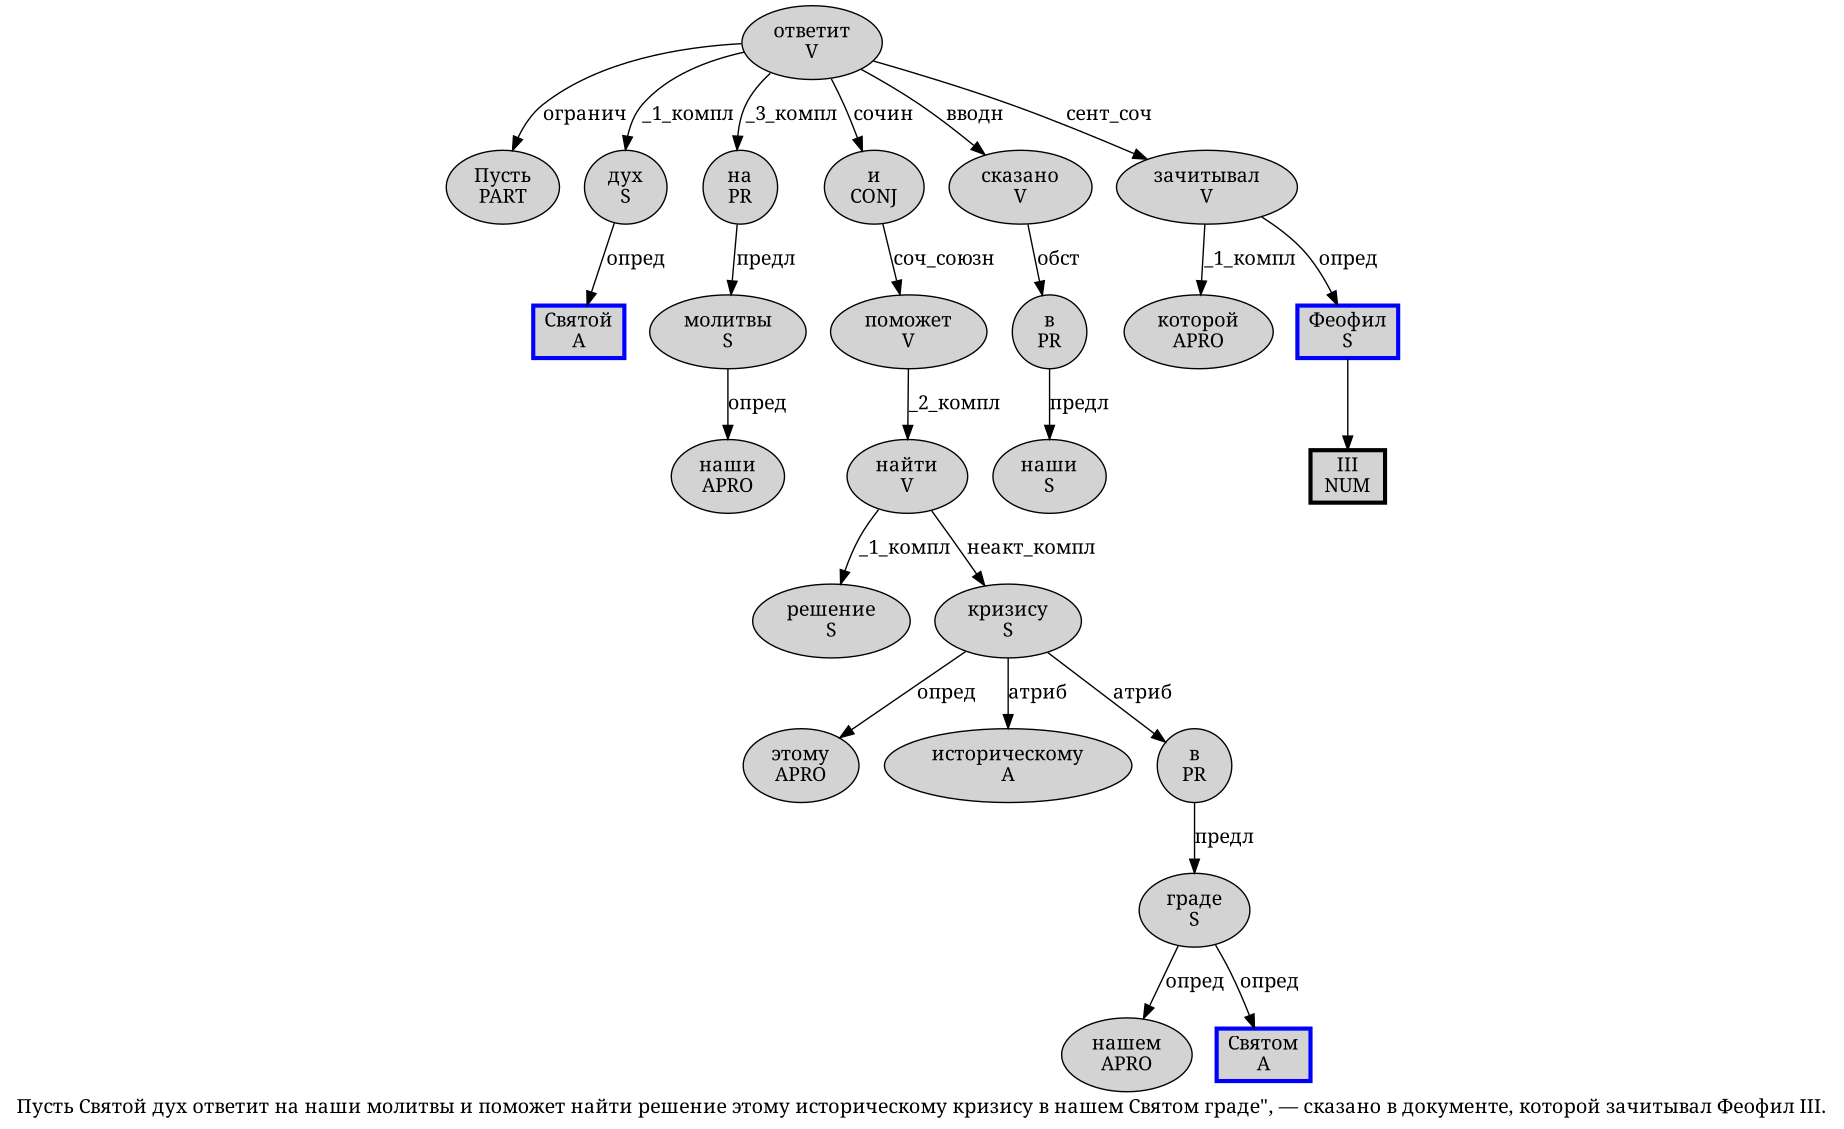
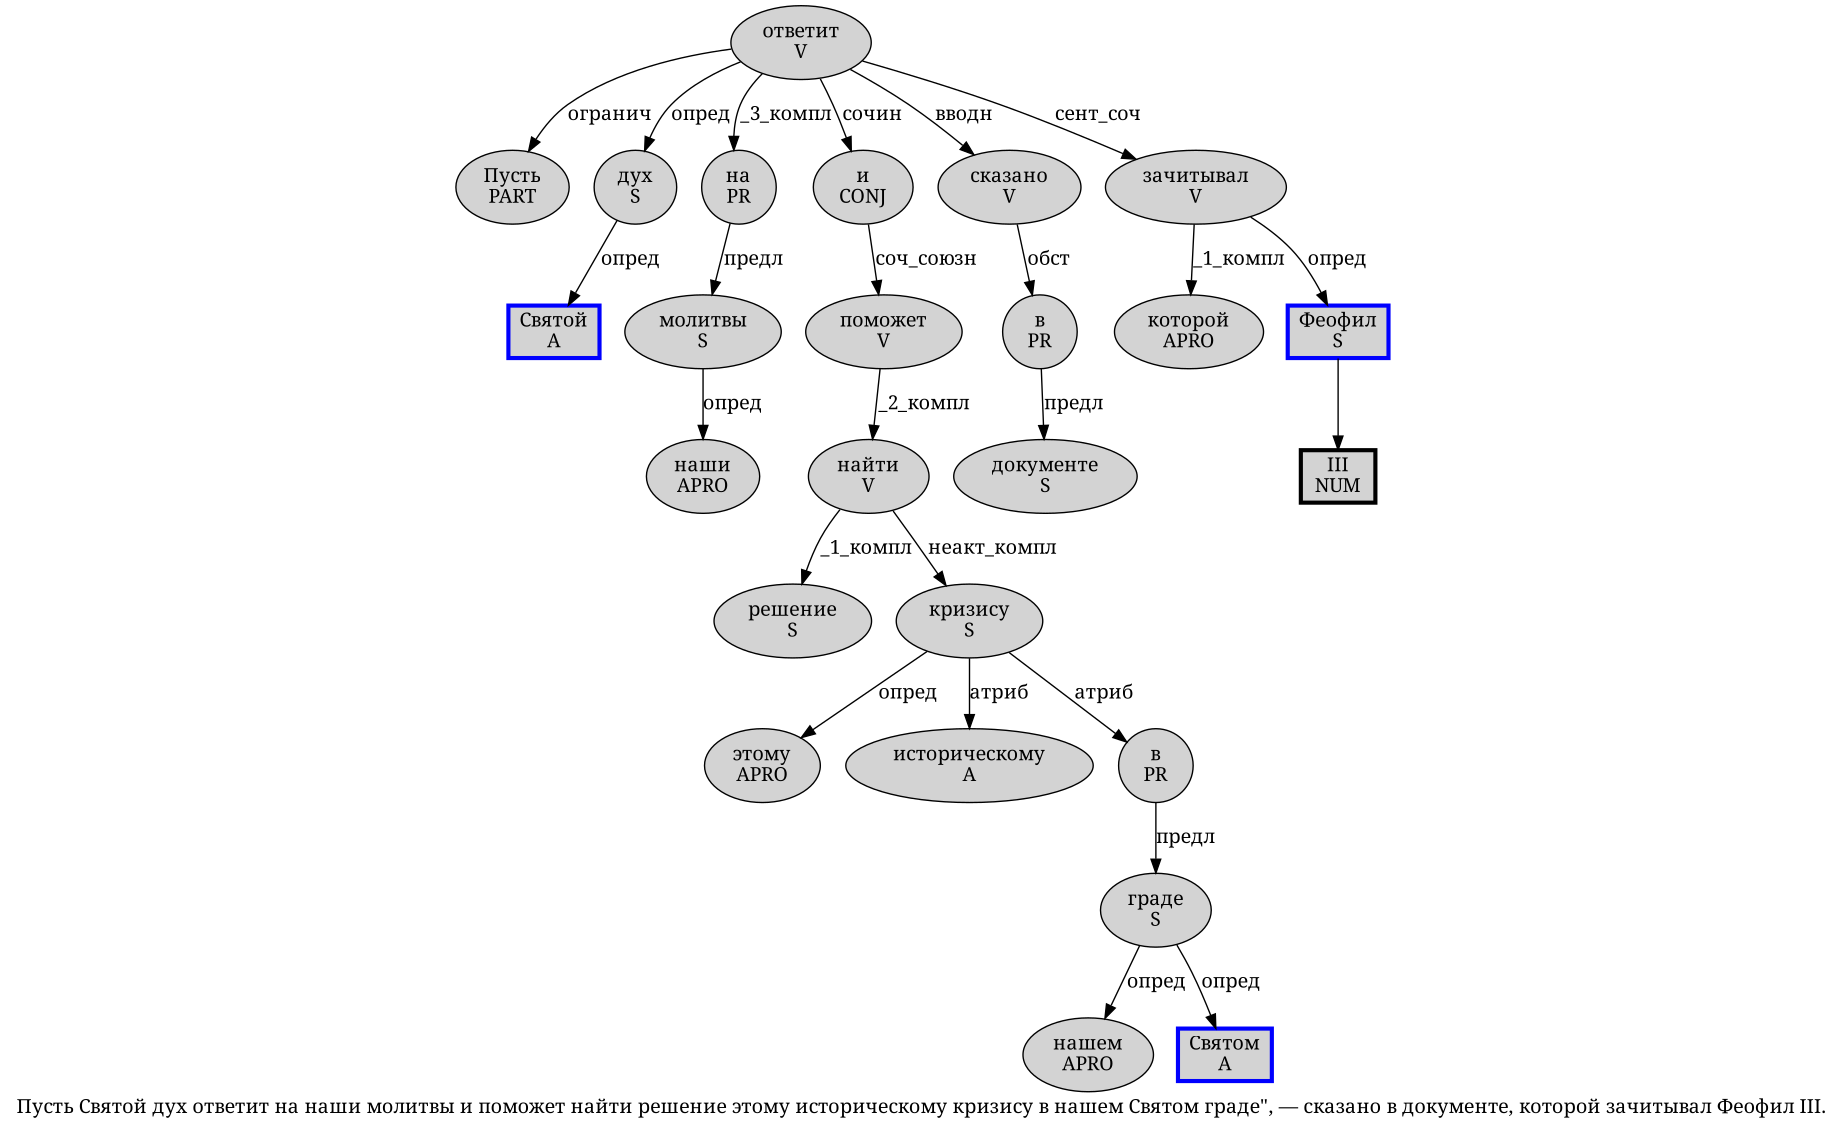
(689, 115) -> (701, 115)
(1050, 476) -> (1045, 476)
